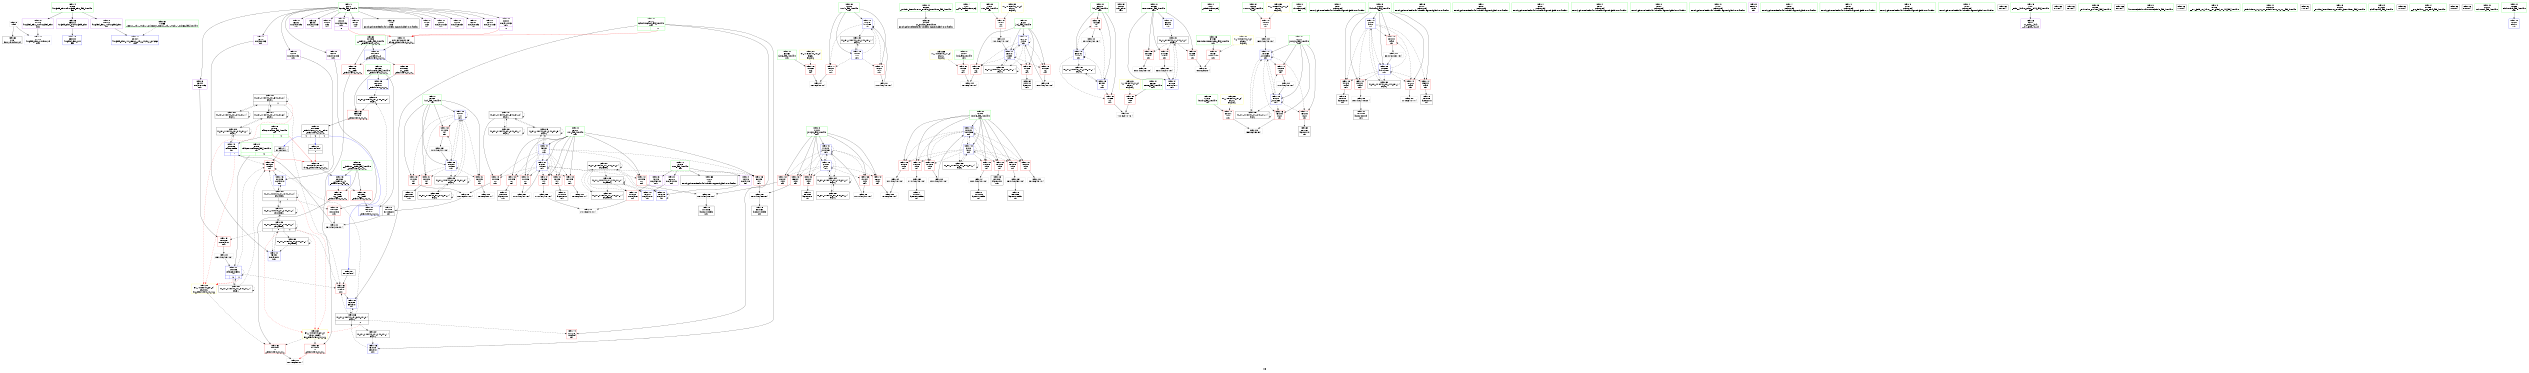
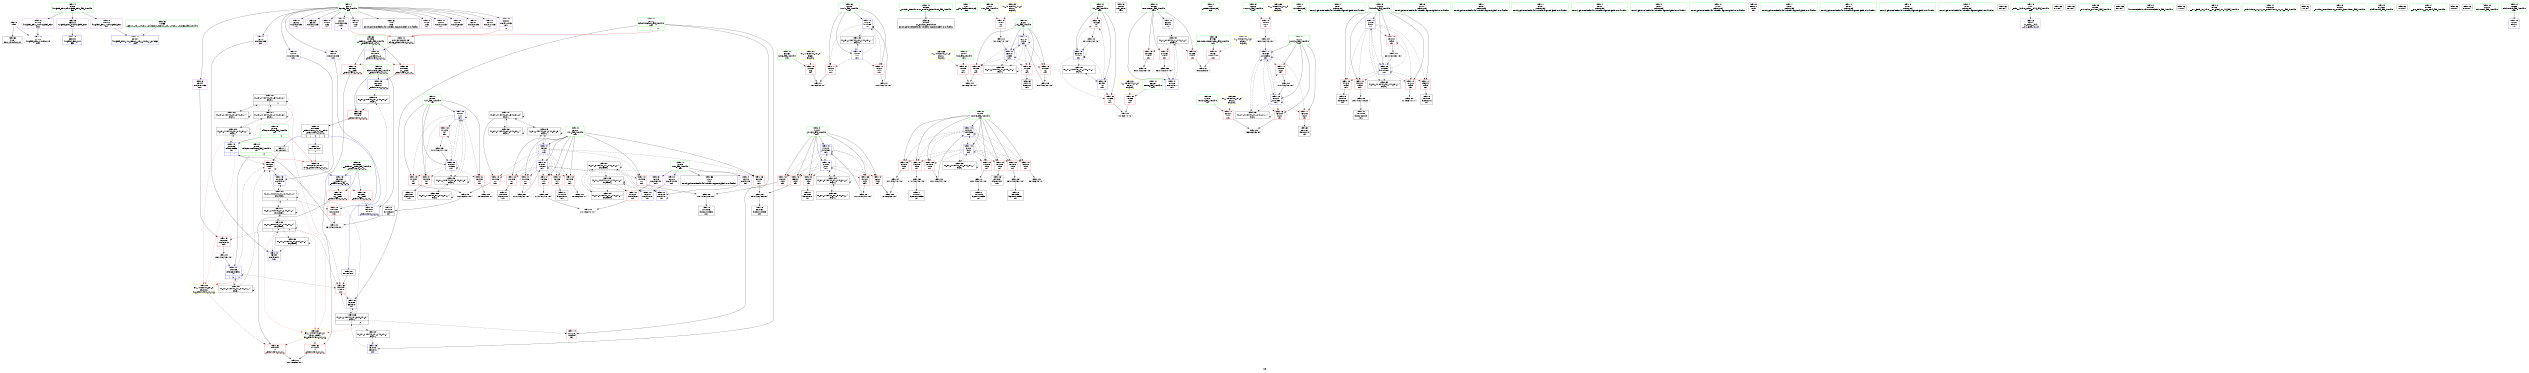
none -> (391, 53)
(438, 115) -> none
(304, 356) -> (304, 356)
